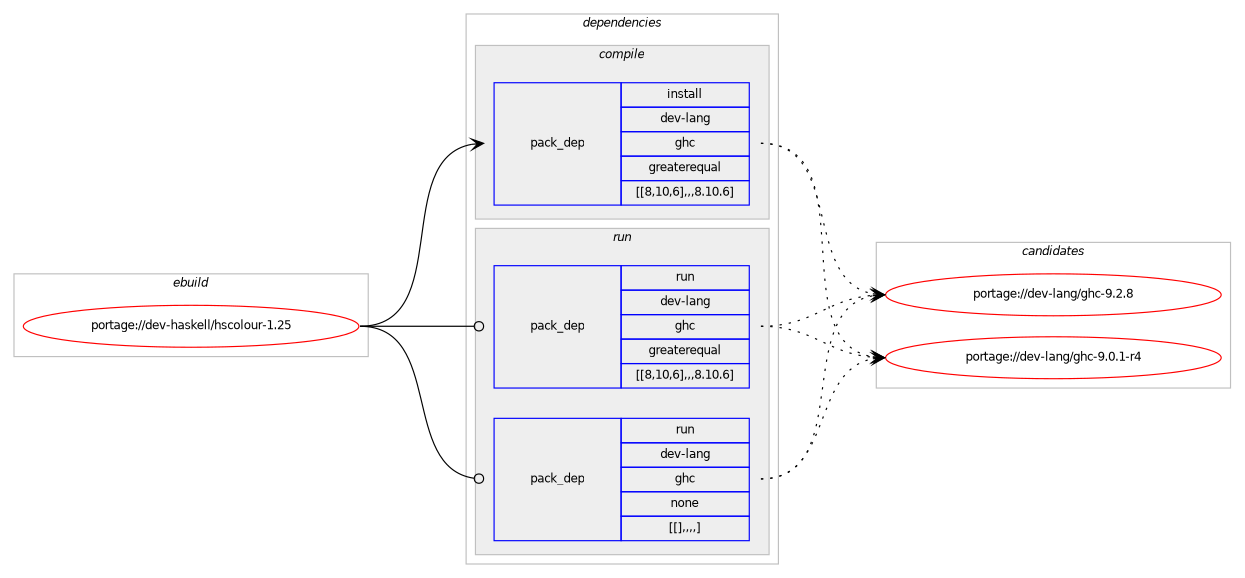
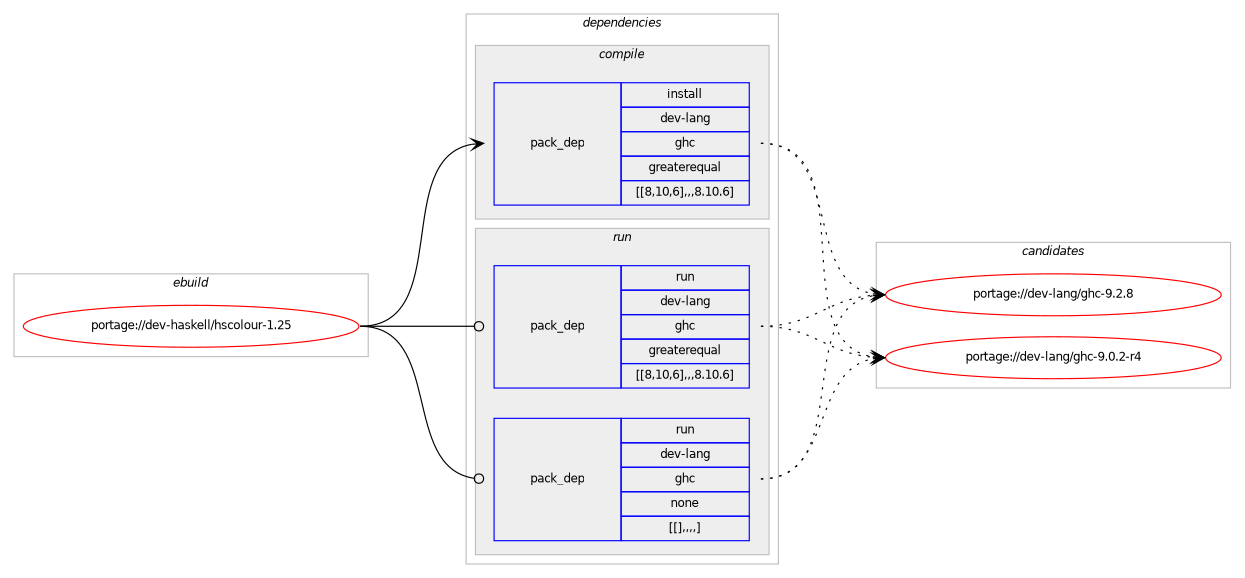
(1053, 358) -> (1053, 358)
